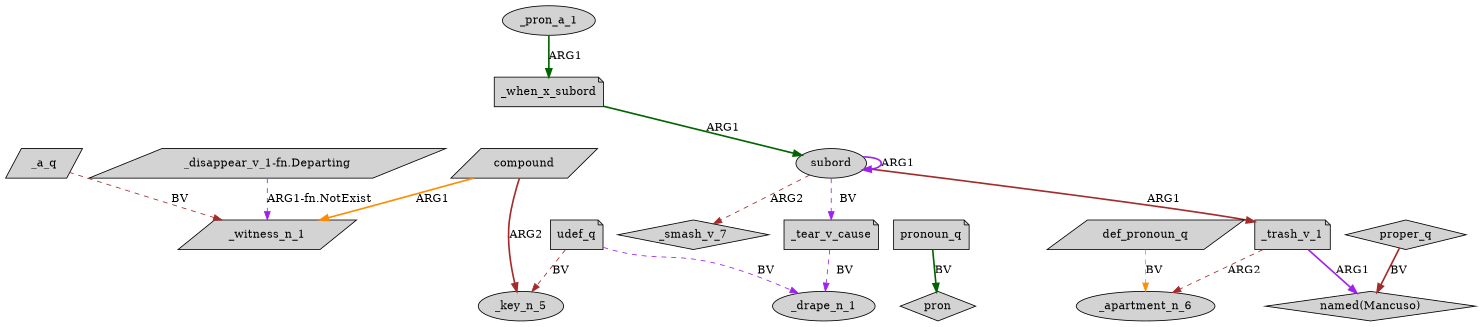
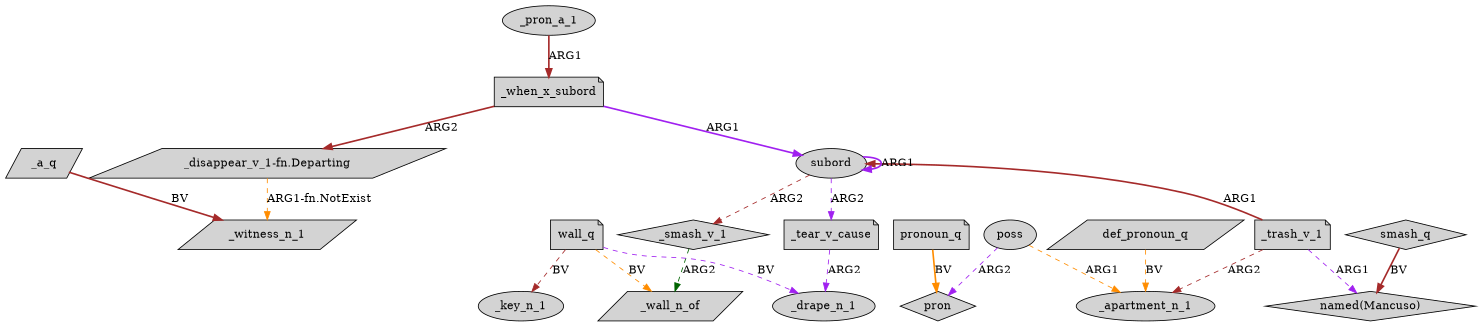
(549, 52) -> (549, 52)
none -> (413, 126)
(699, 130) -> (699, 130)
(524, 163) -> none
(1056, 193) -> (1072, 175)
(141, 195) -> (141, 195)
(267, 195) -> (267, 195)
(848, 199) -> (848, 199)
(577, 235) -> (577, 235)
(693, 235) -> (693, 235)
none -> (1010, 235)
(1406, 235) -> (1406, 235)
(934, 267) -> (934, 267)
(1329, 269) -> (1329, 269)
(845, 270) -> (845, 270)
(521, 306) -> (521, 306)
none -> (670, 306)
(1146, 306) -> (1146, 306)
